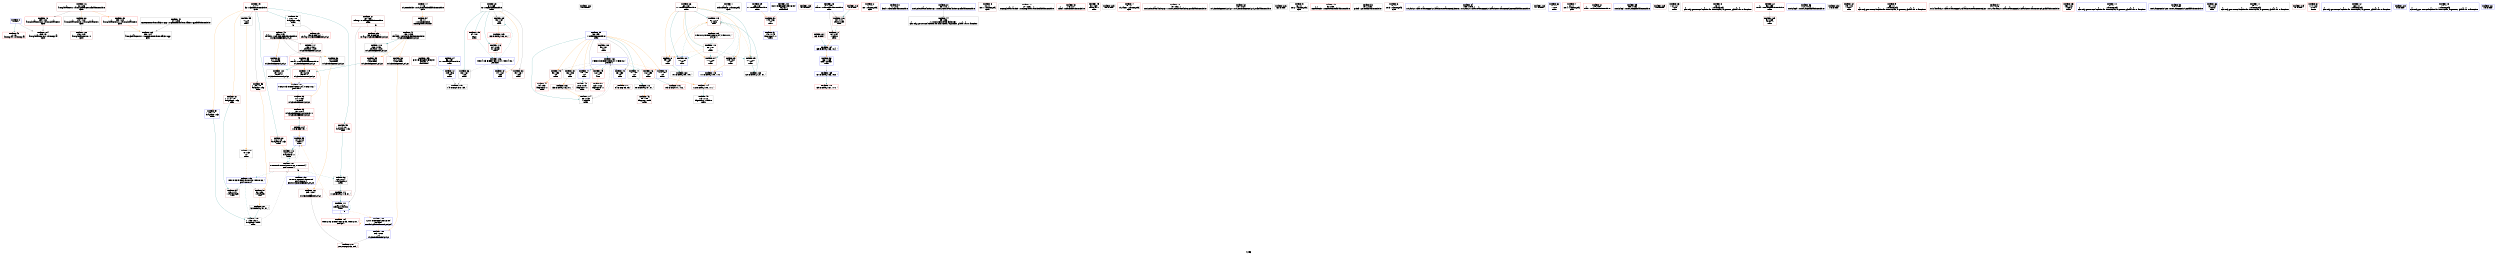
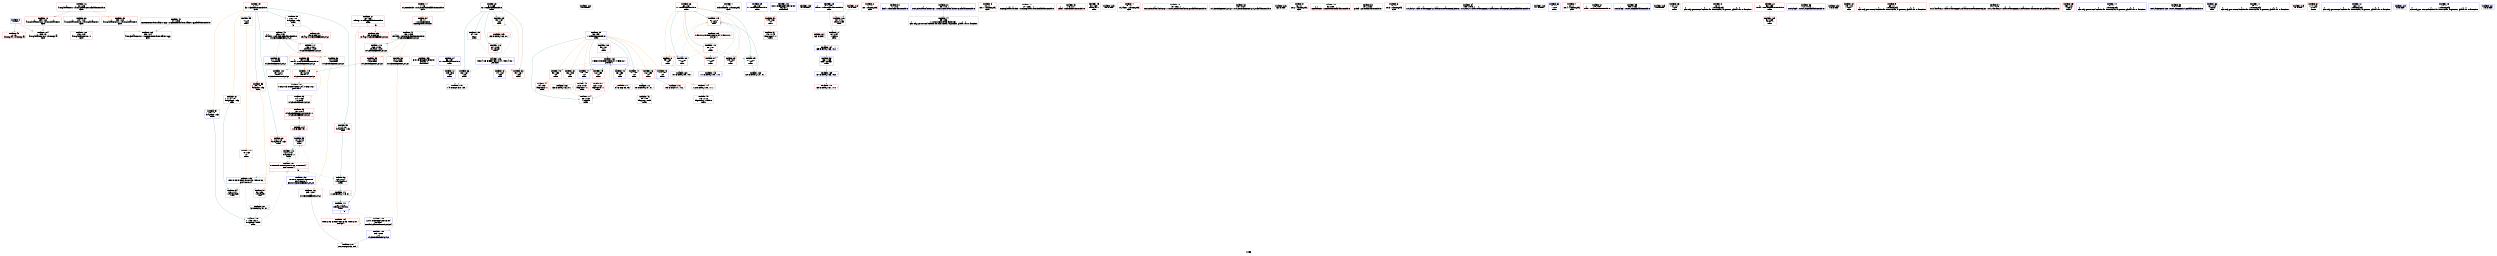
(598, 77) -> (598, 77)
